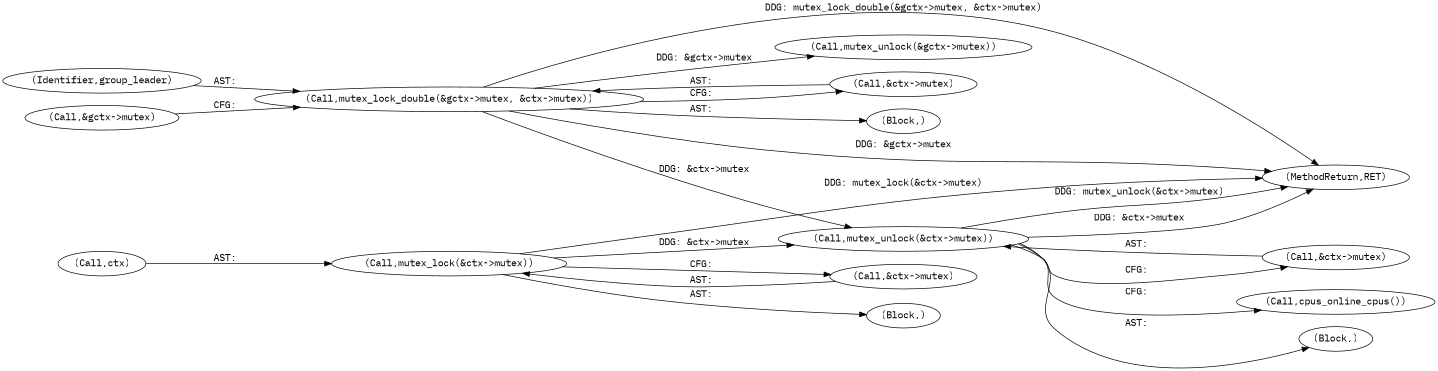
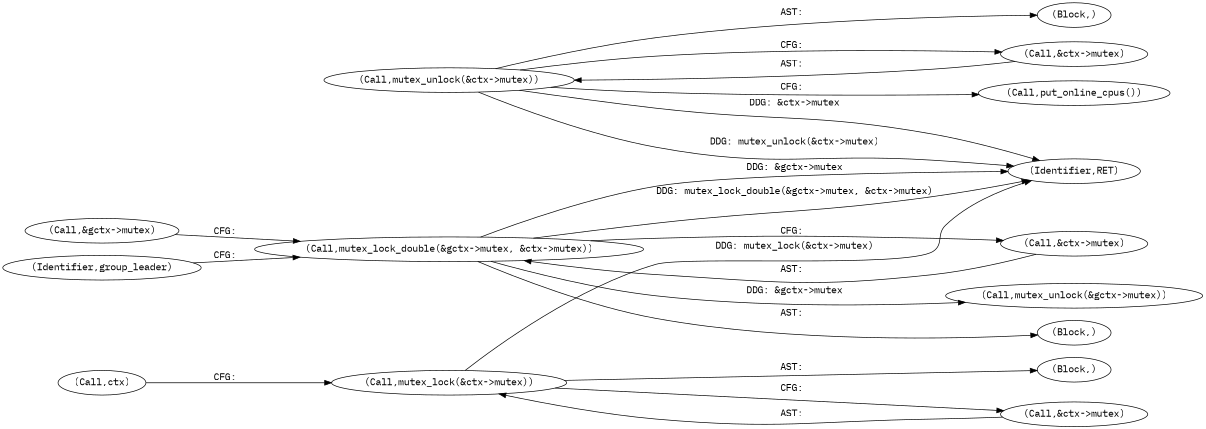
(228, 82) -> (228, 256)
(661, 175) -> none
(1336, 177) -> (1074, 171)
(670, 252) -> none
(228, 258) -> (228, 378)
(1336, 302) -> (1074, 93)
